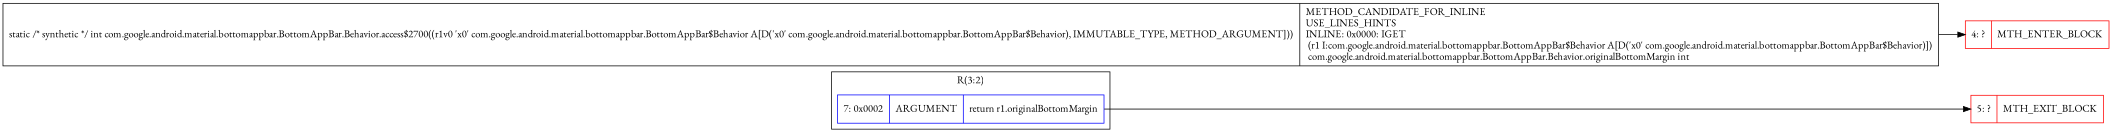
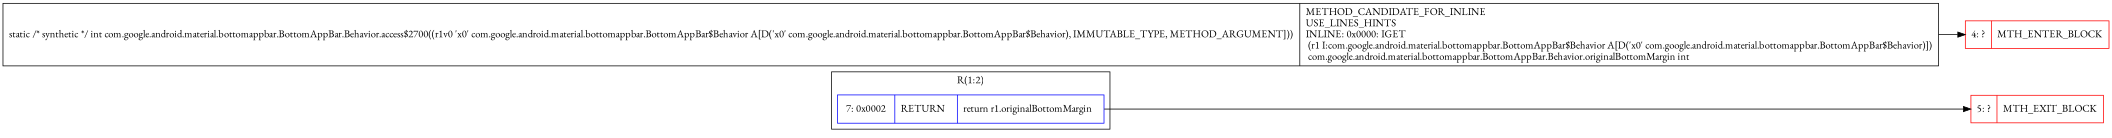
(971, 80) -> (971, 80)
(926, 109) -> (923, 109)
